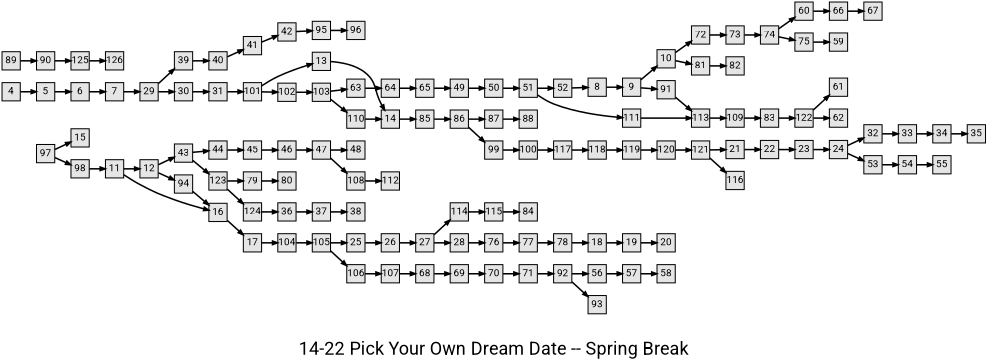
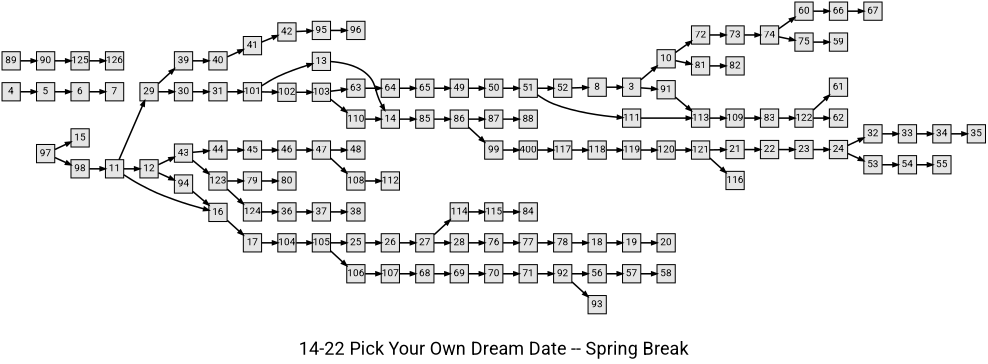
(632, 87) -> (632, 87)
(129, 92) -> (131, 133)
(528, 150) -> (528, 150)
